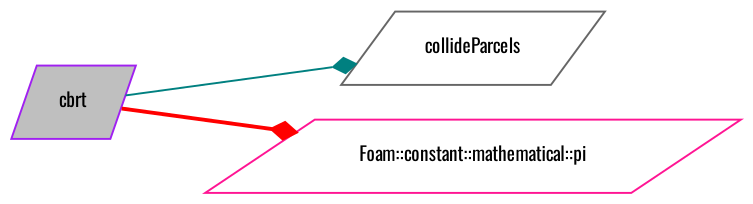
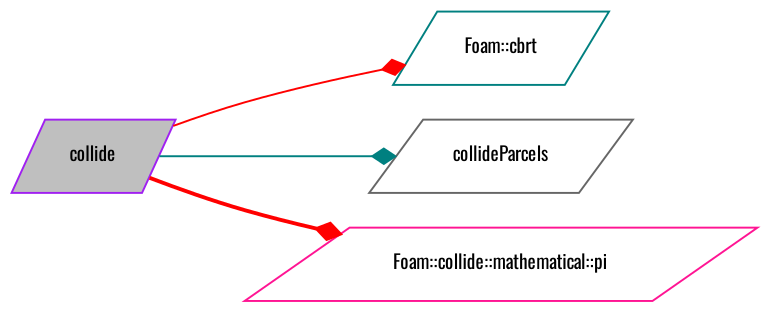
none -> (501, 48)
(74, 102) -> (94, 156)
(473, 156) -> (501, 264)
